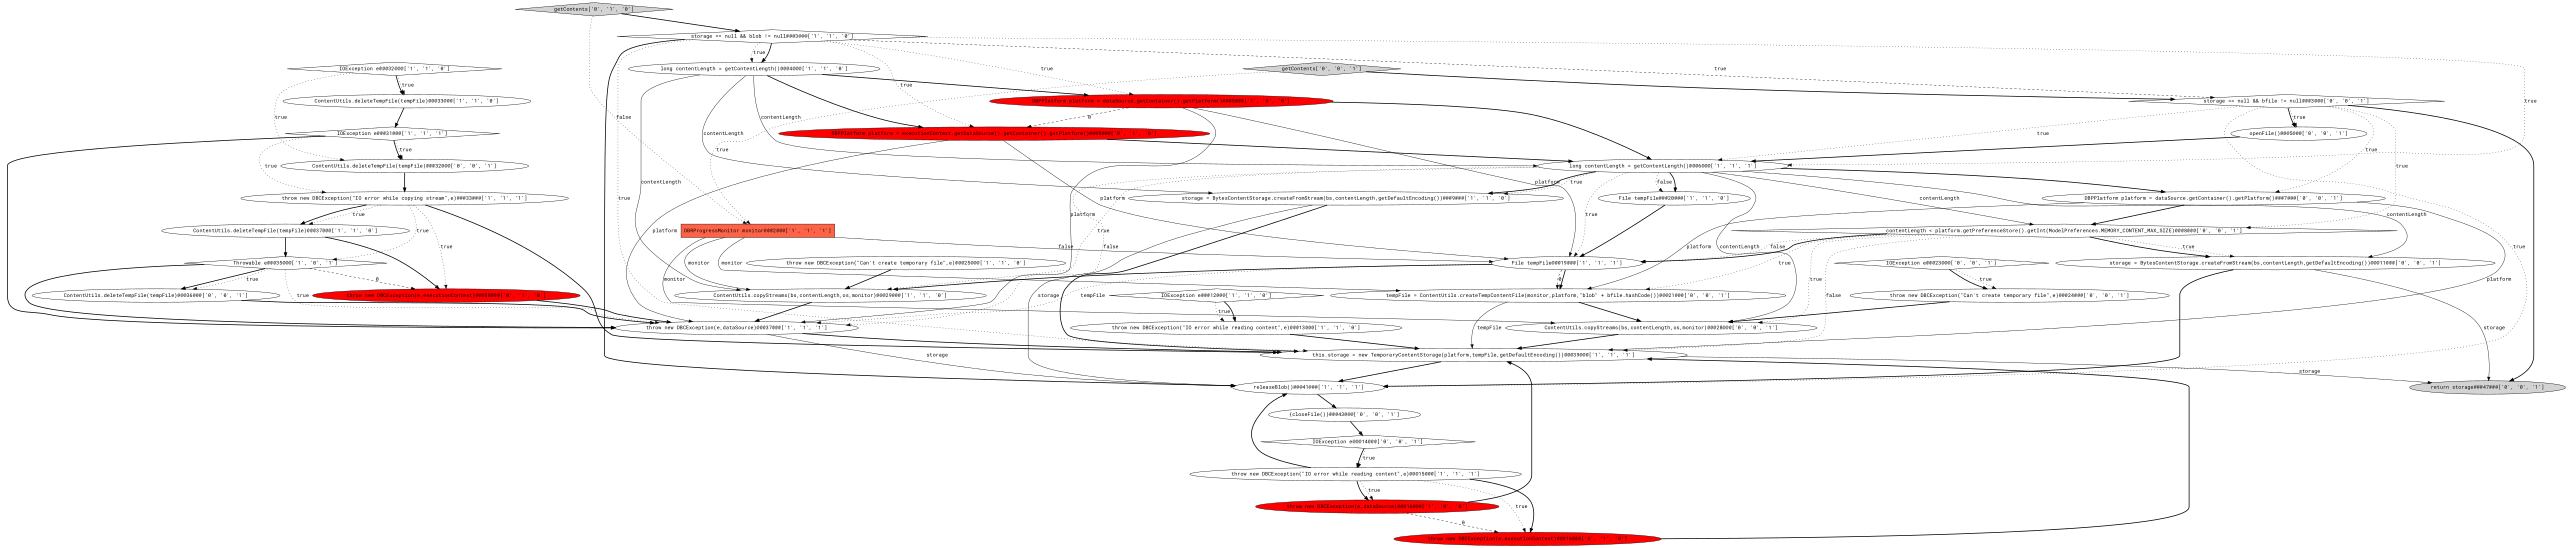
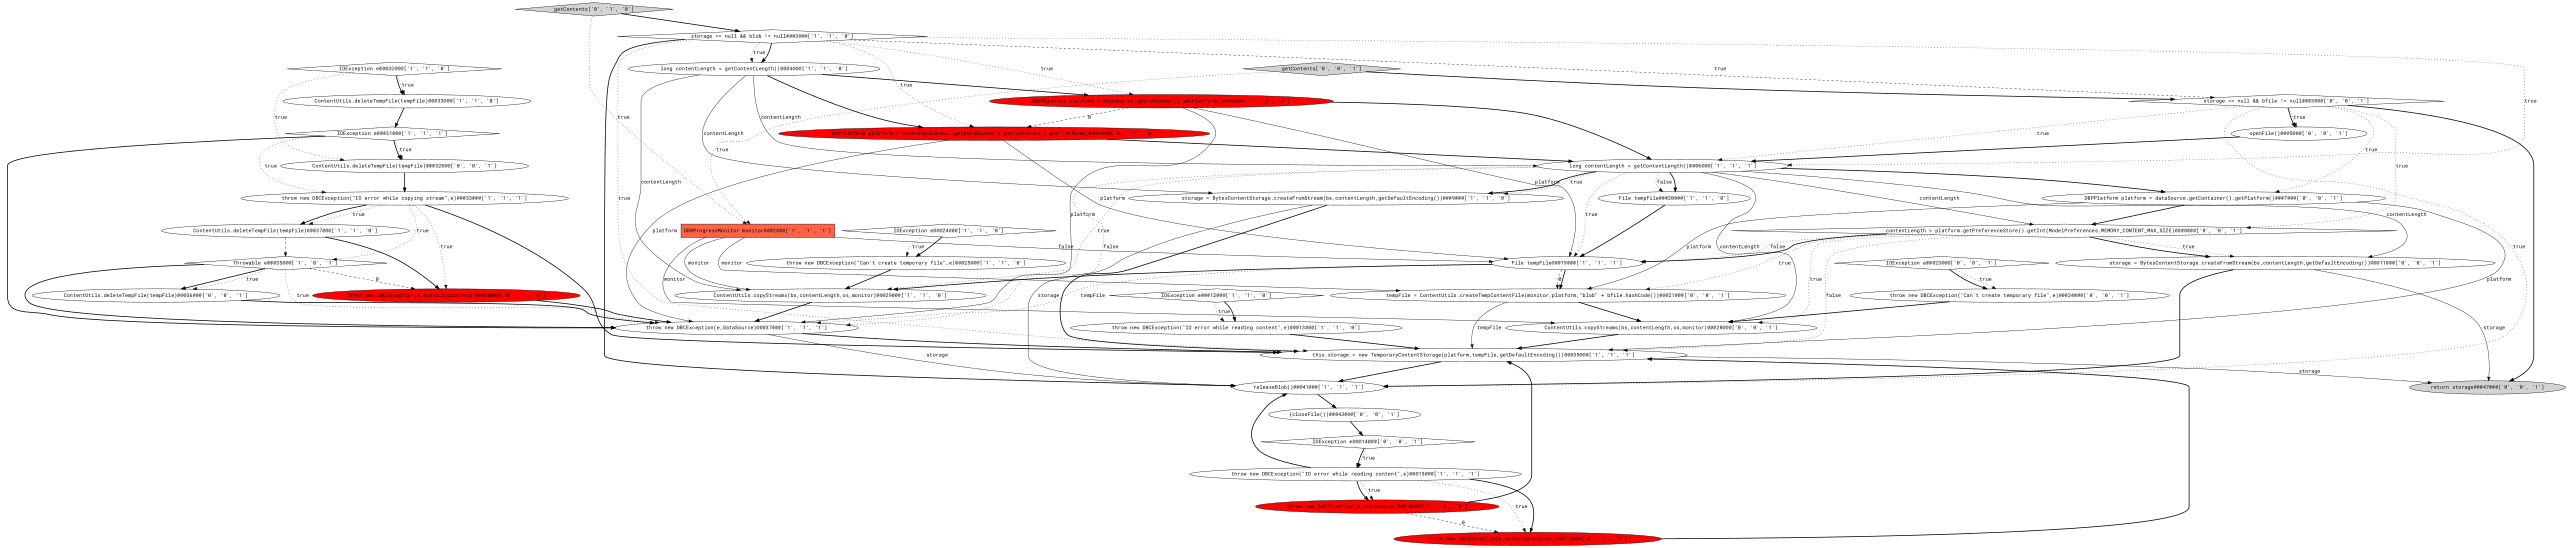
(624, 117) -> (624, 117)
none -> (949, 231)
(286, 245) -> (286, 245)
